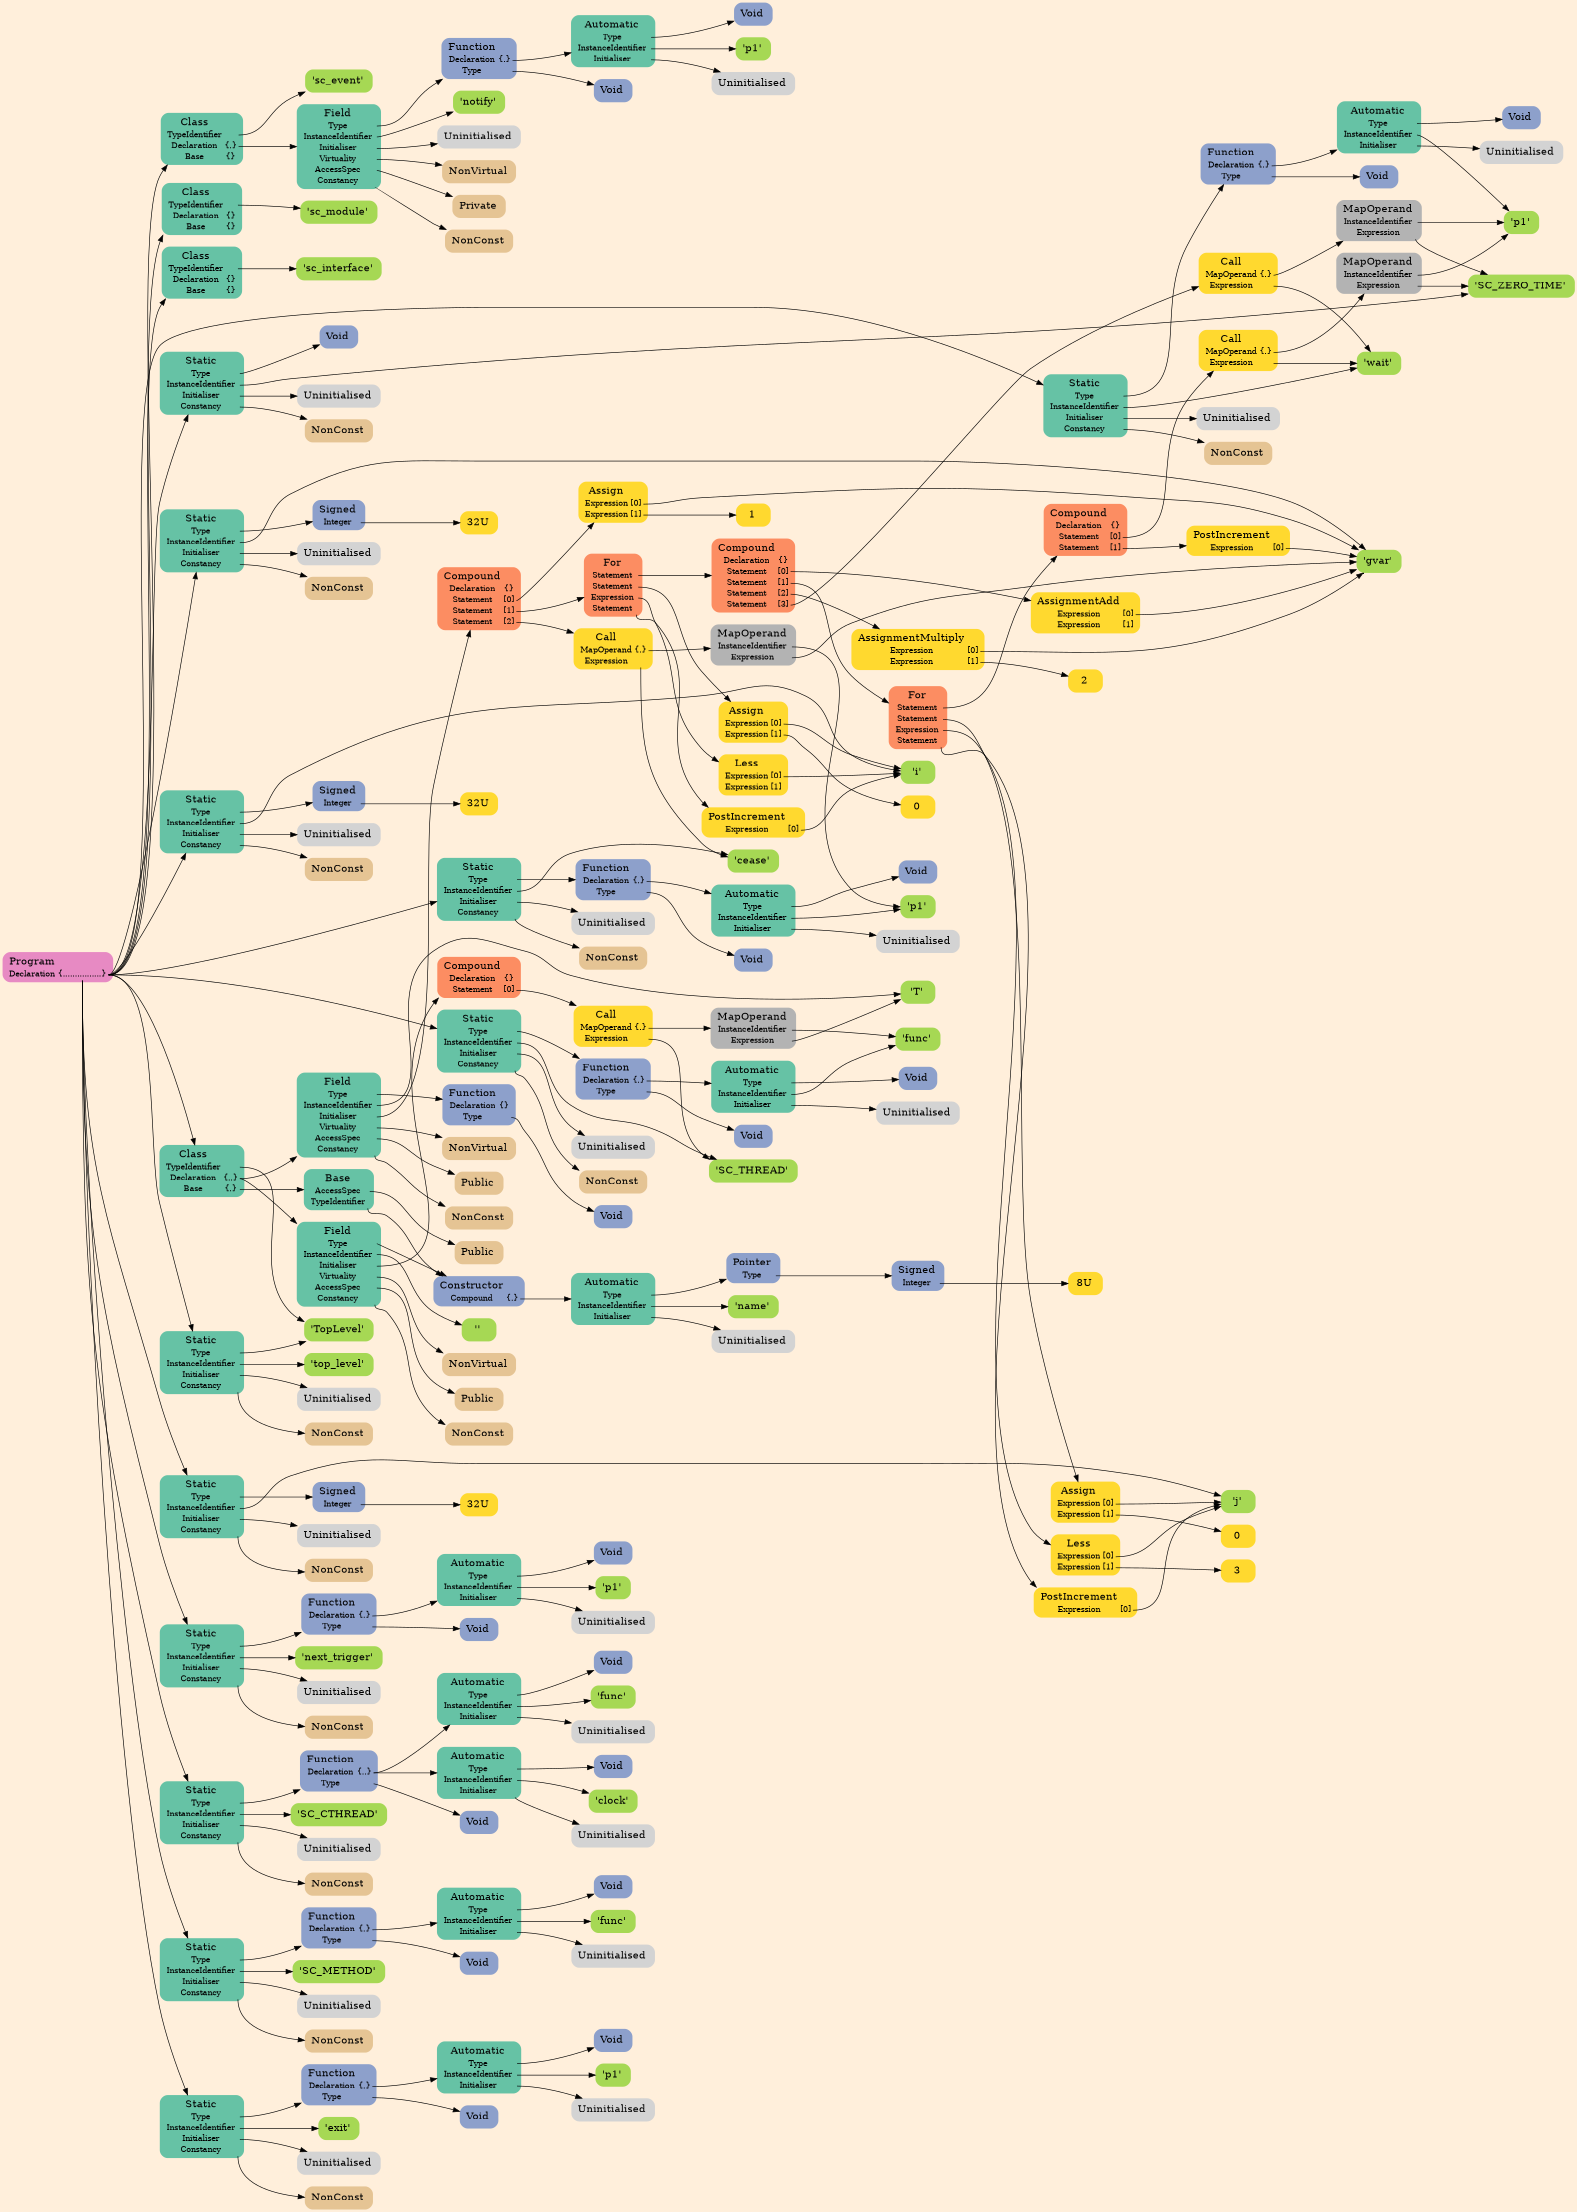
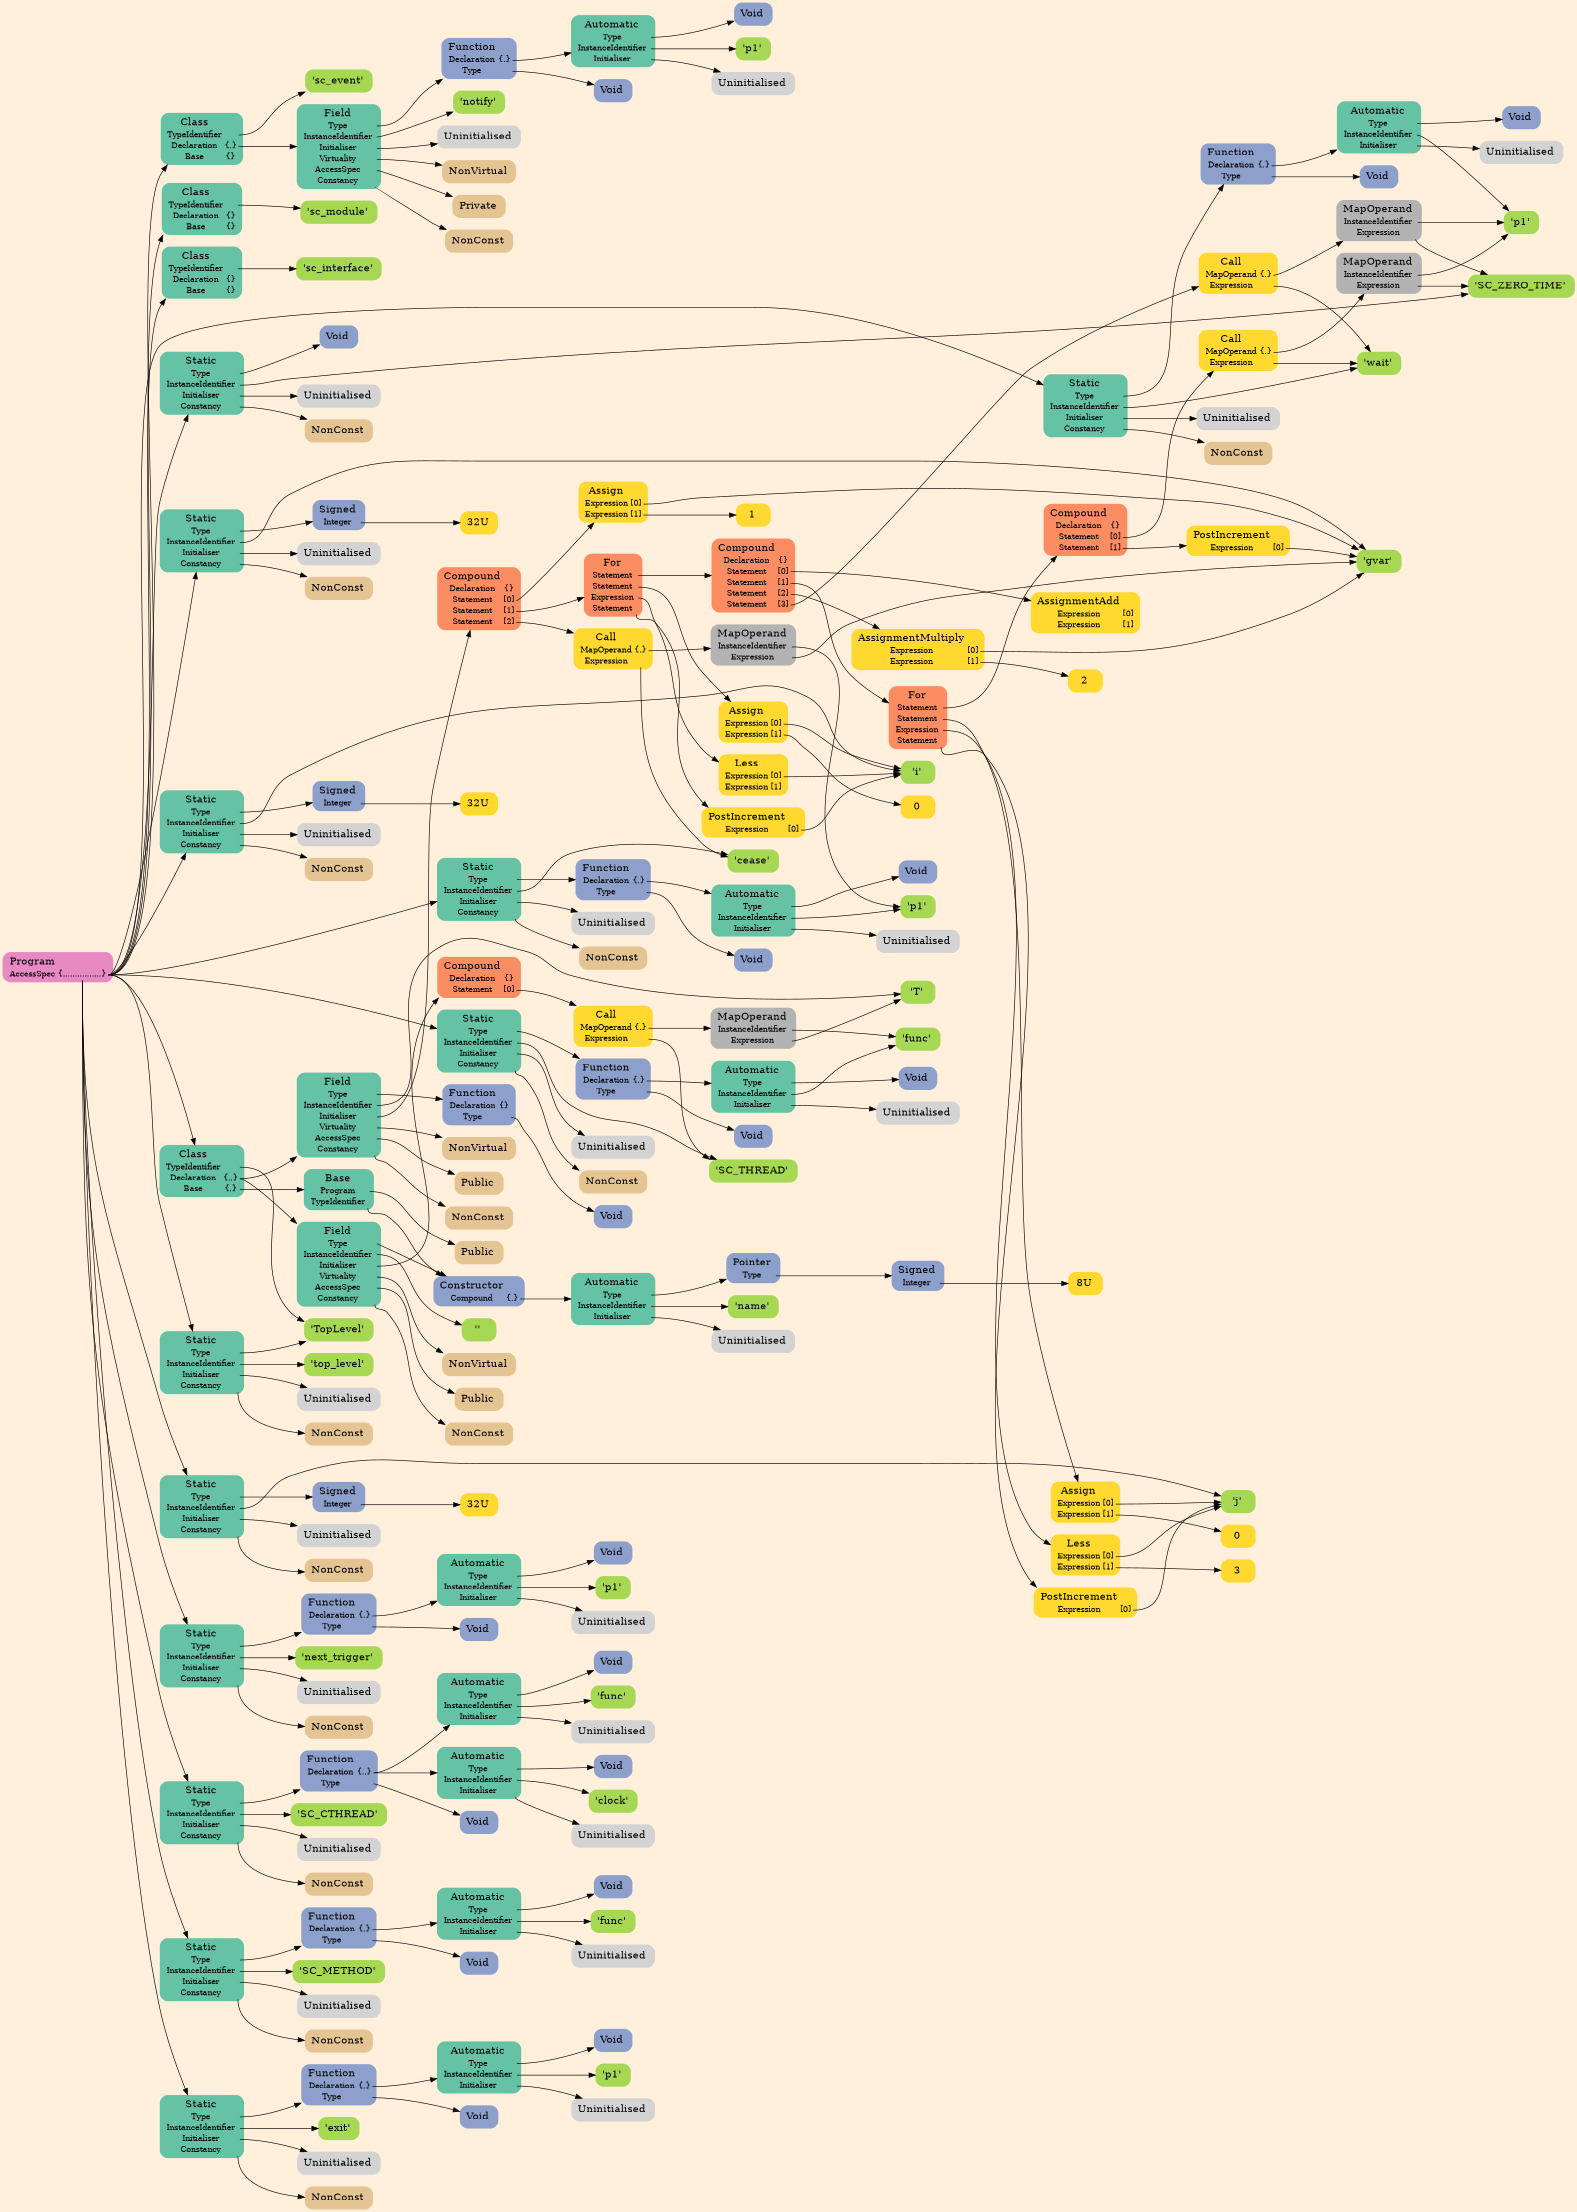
(1245, 601) -> none
(32, 974) -> (32, 974)
(338, 1191) -> (338, 1191)
